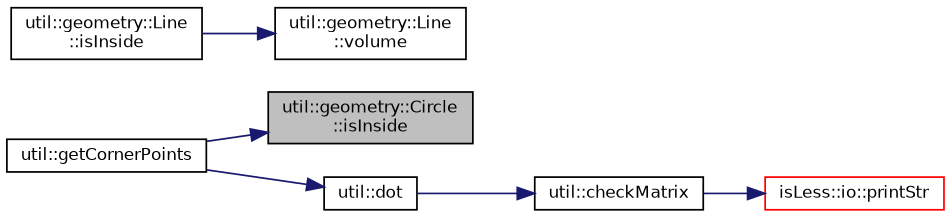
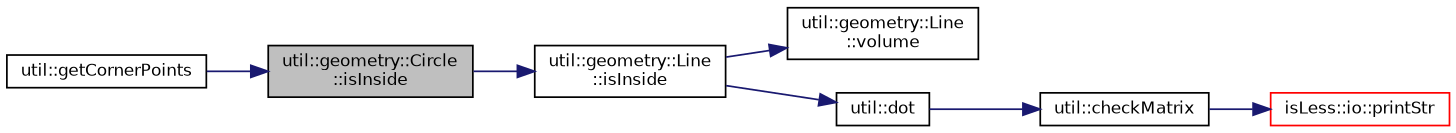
none -> (495, 71)
(257, 177) -> (772, 93)
